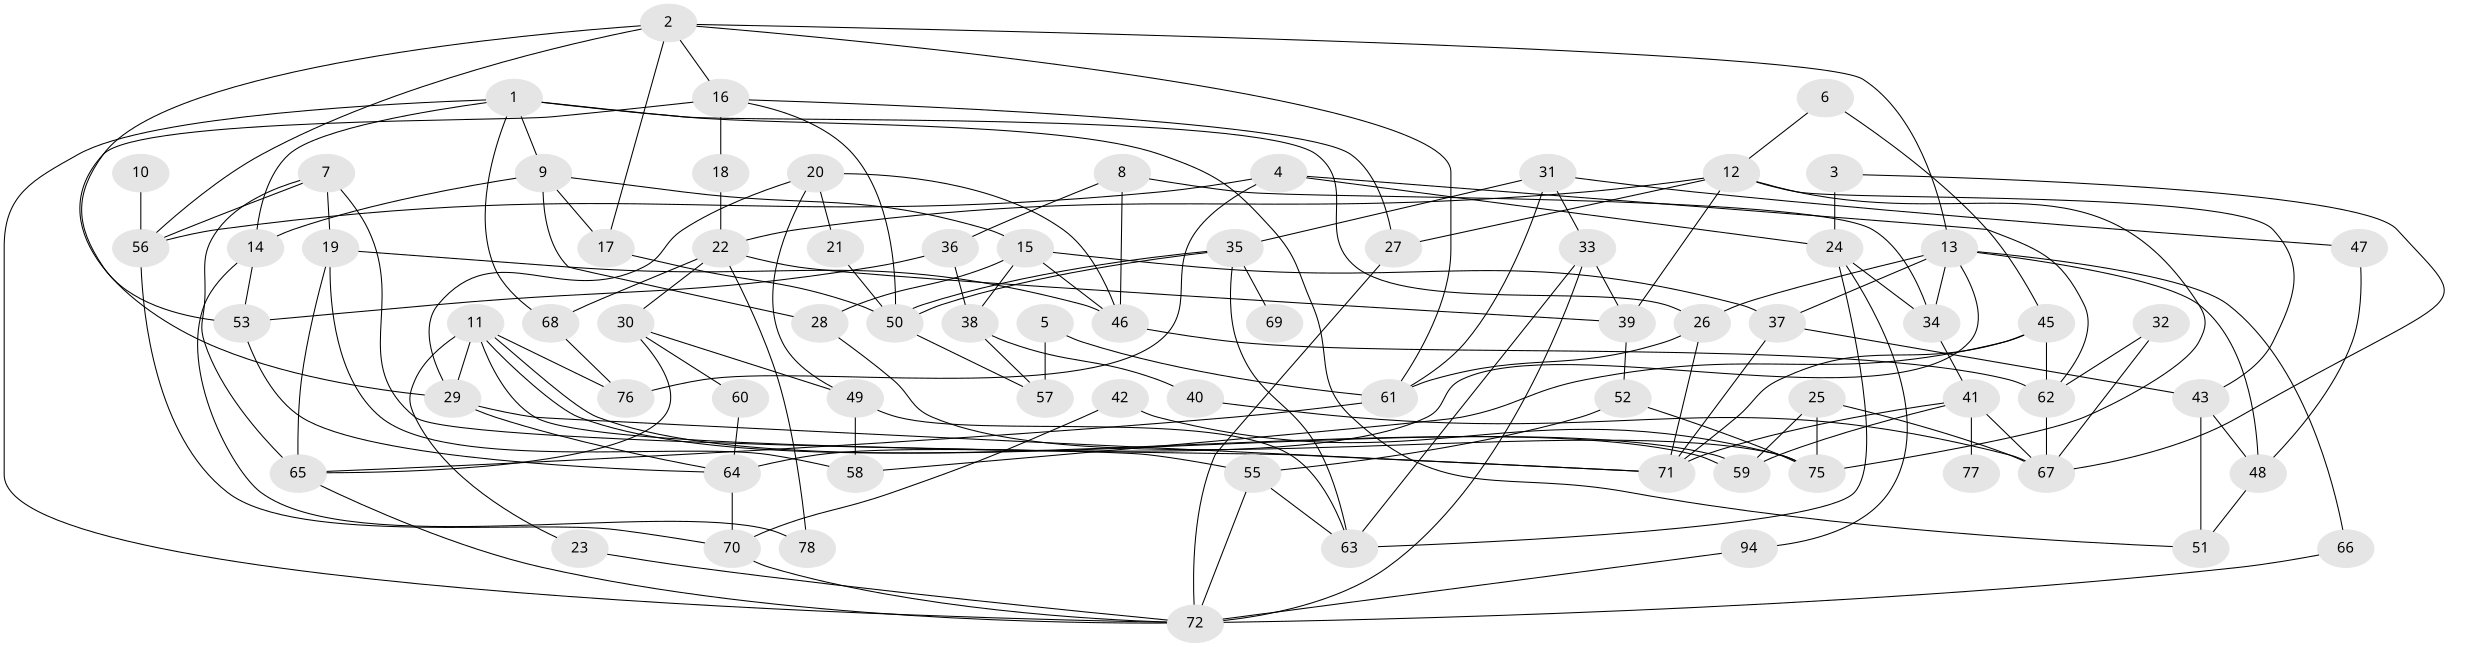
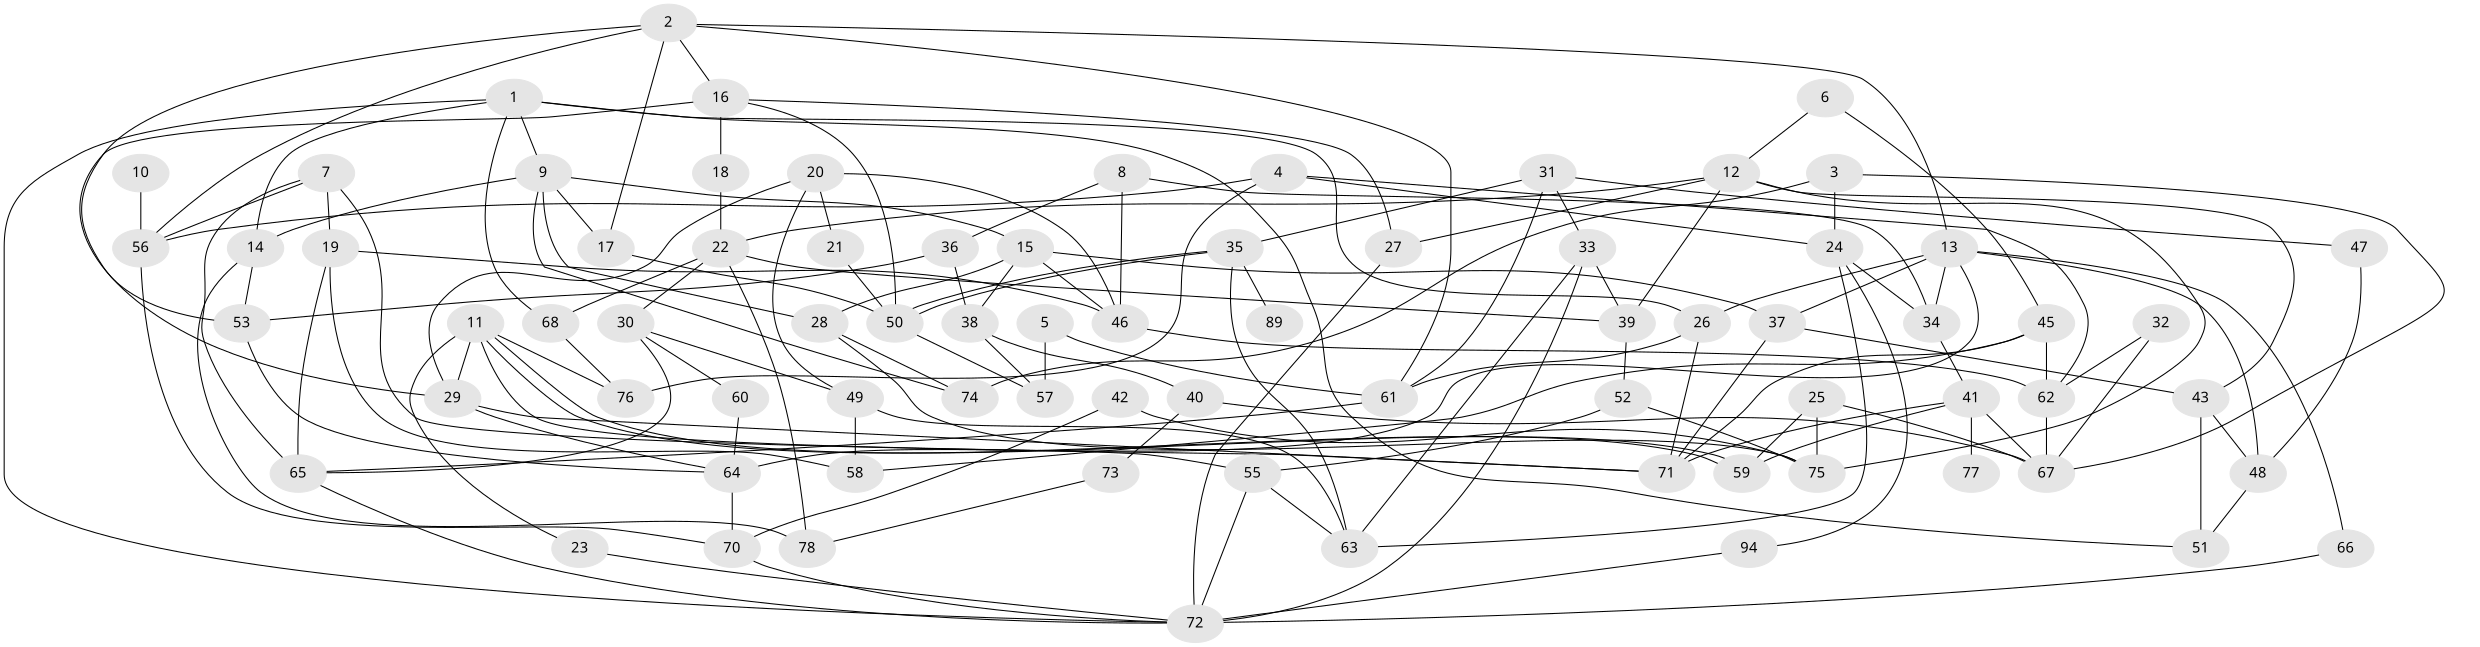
(1275, 323) -> (1275, 323)
none -> (970, 398)
none -> (1111, 474)
